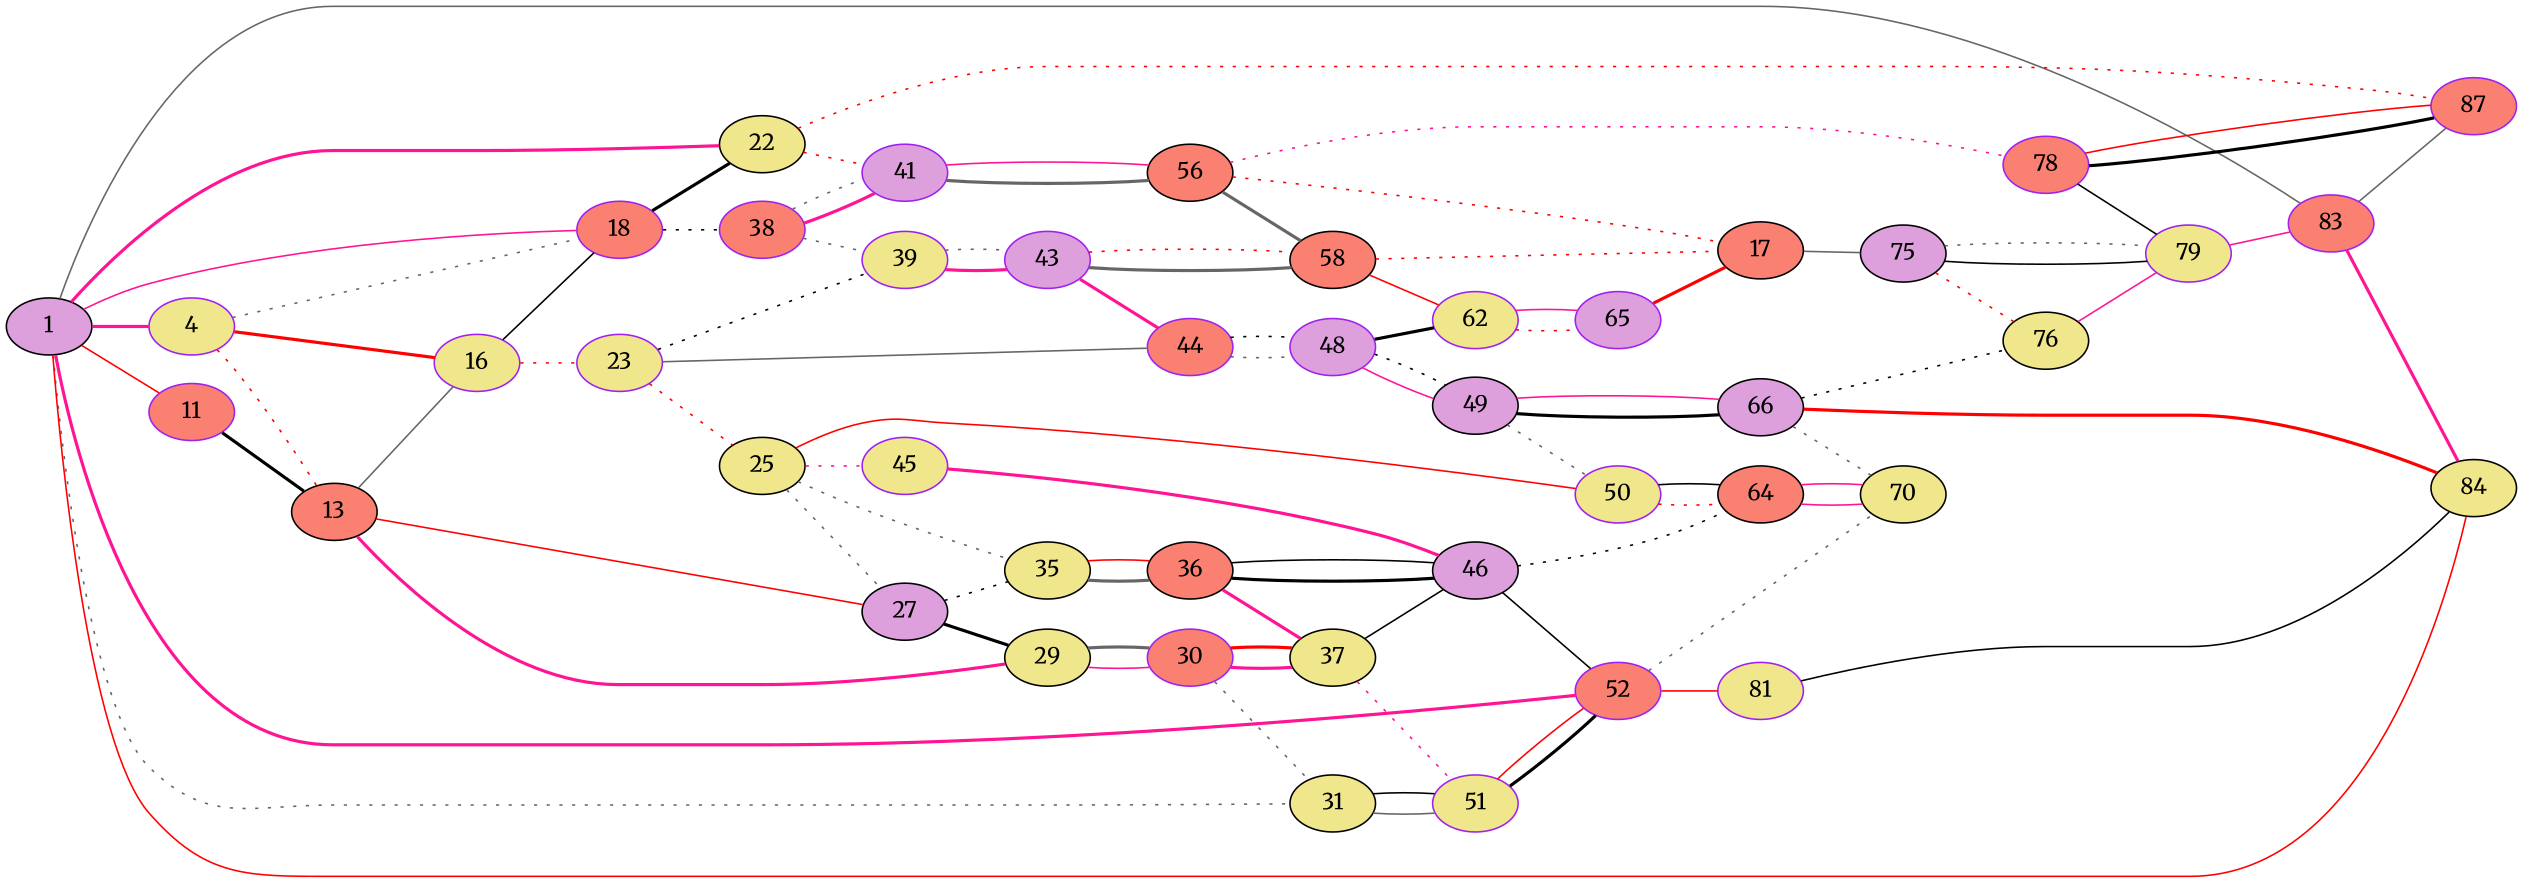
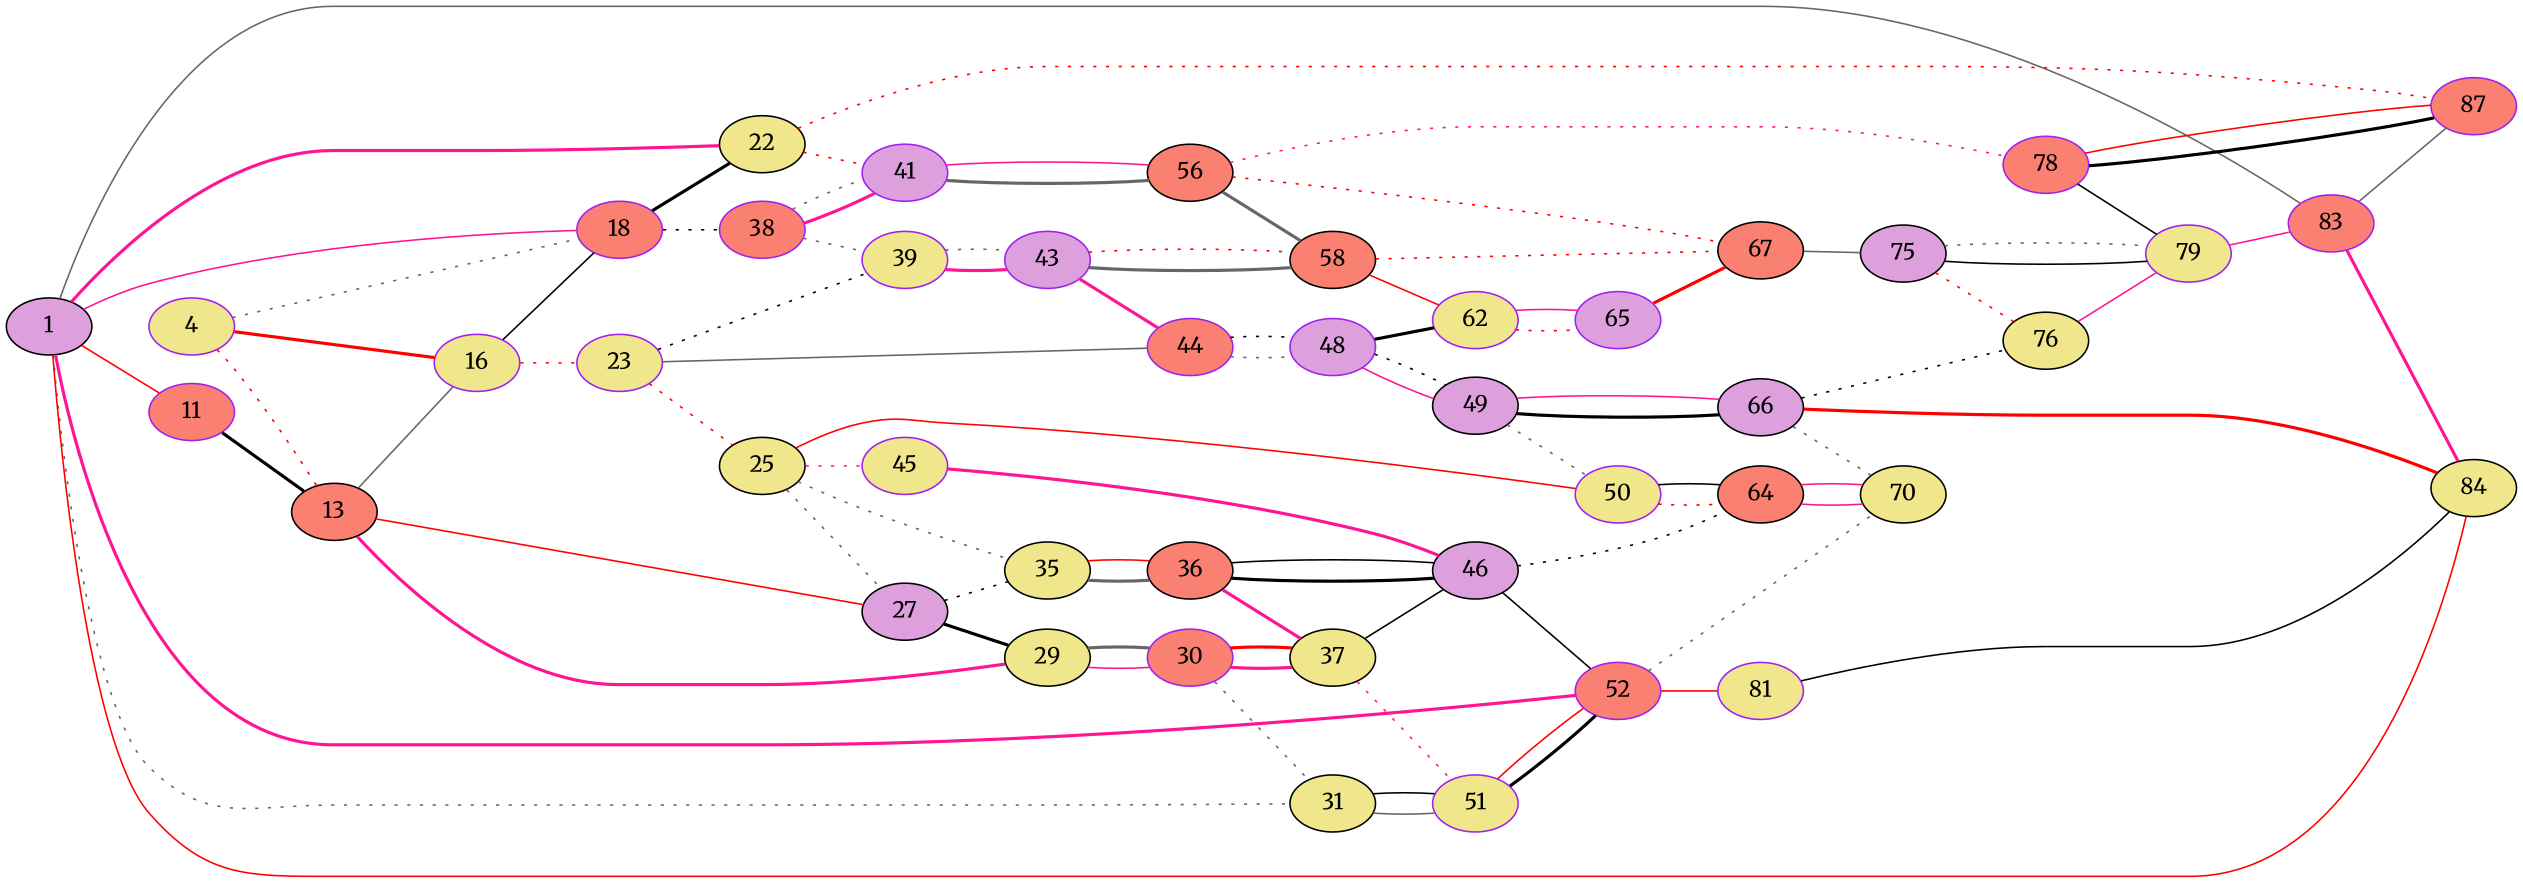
(1761, 250) -> (1761, 250)
(121, 326) -> none
